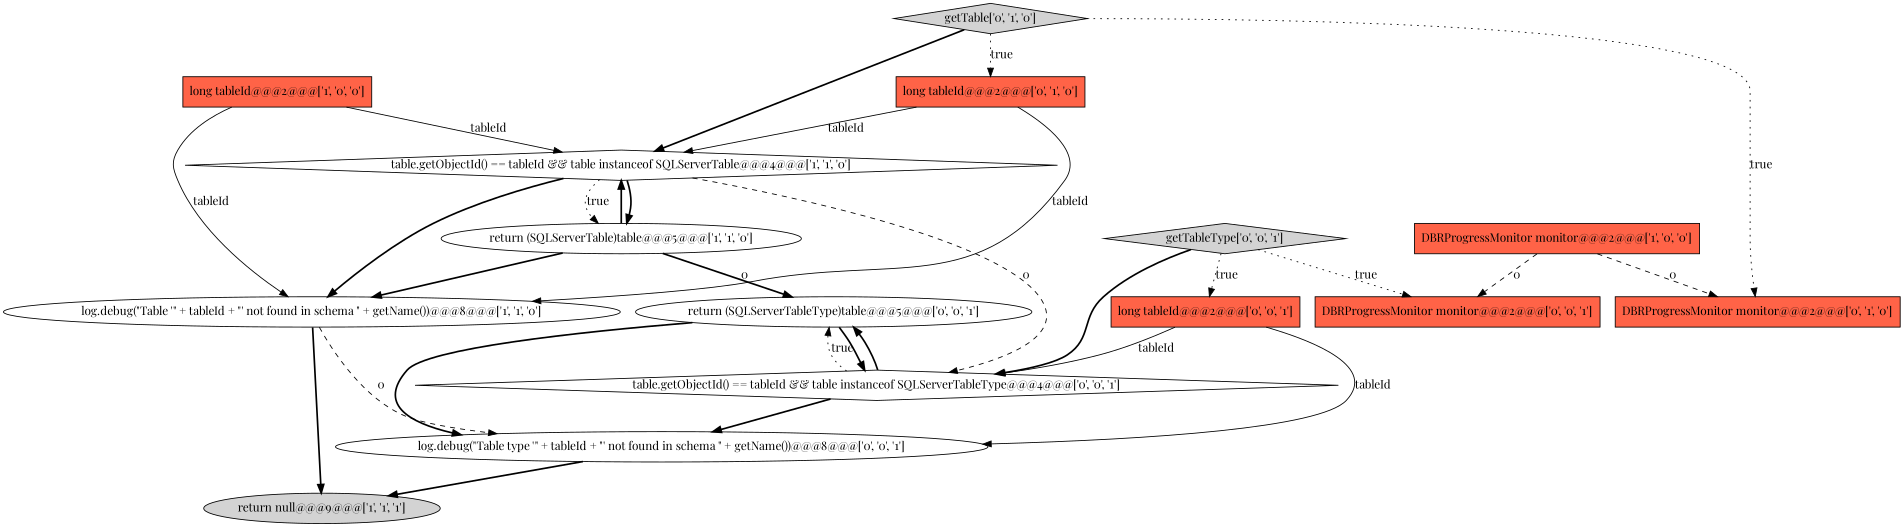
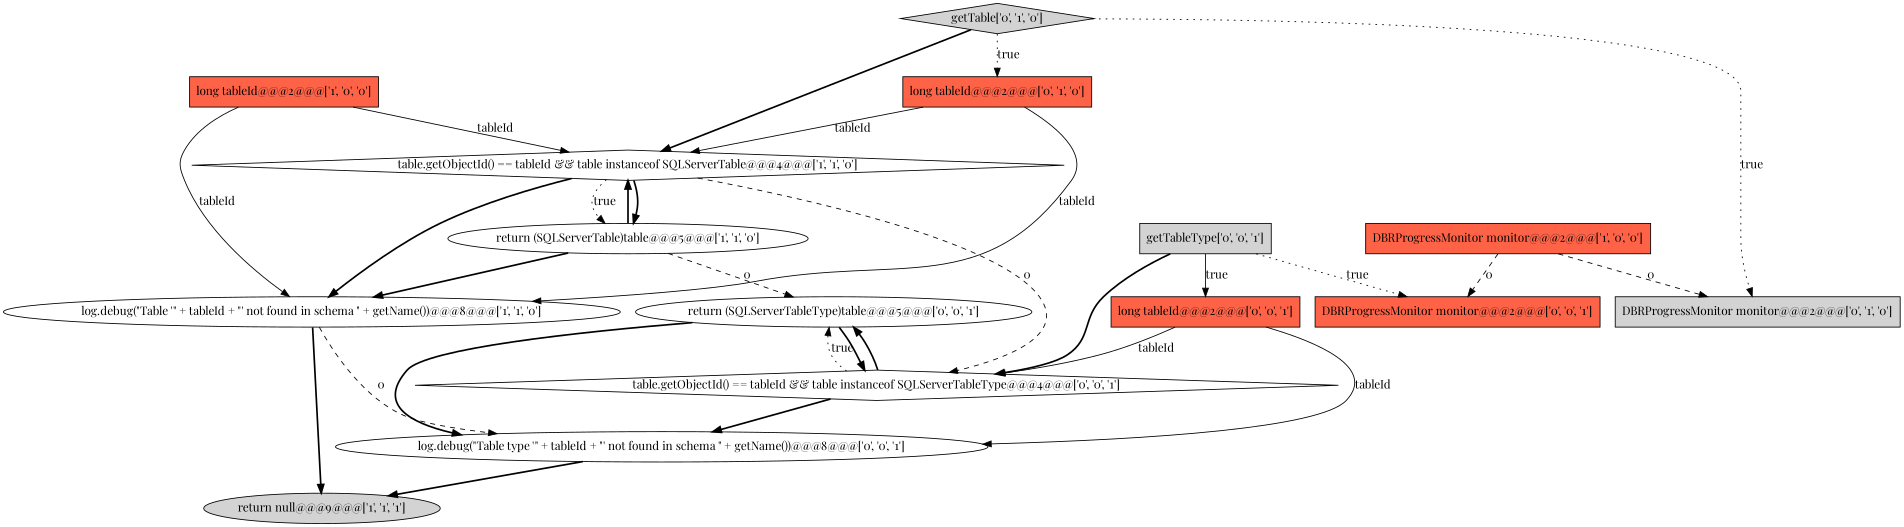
(1225, 239) -> (1205, 239)
(1216, 271) -> (1205, 271)
(723, 274) -> (727, 274)
(1758, 312) -> (1758, 312)
